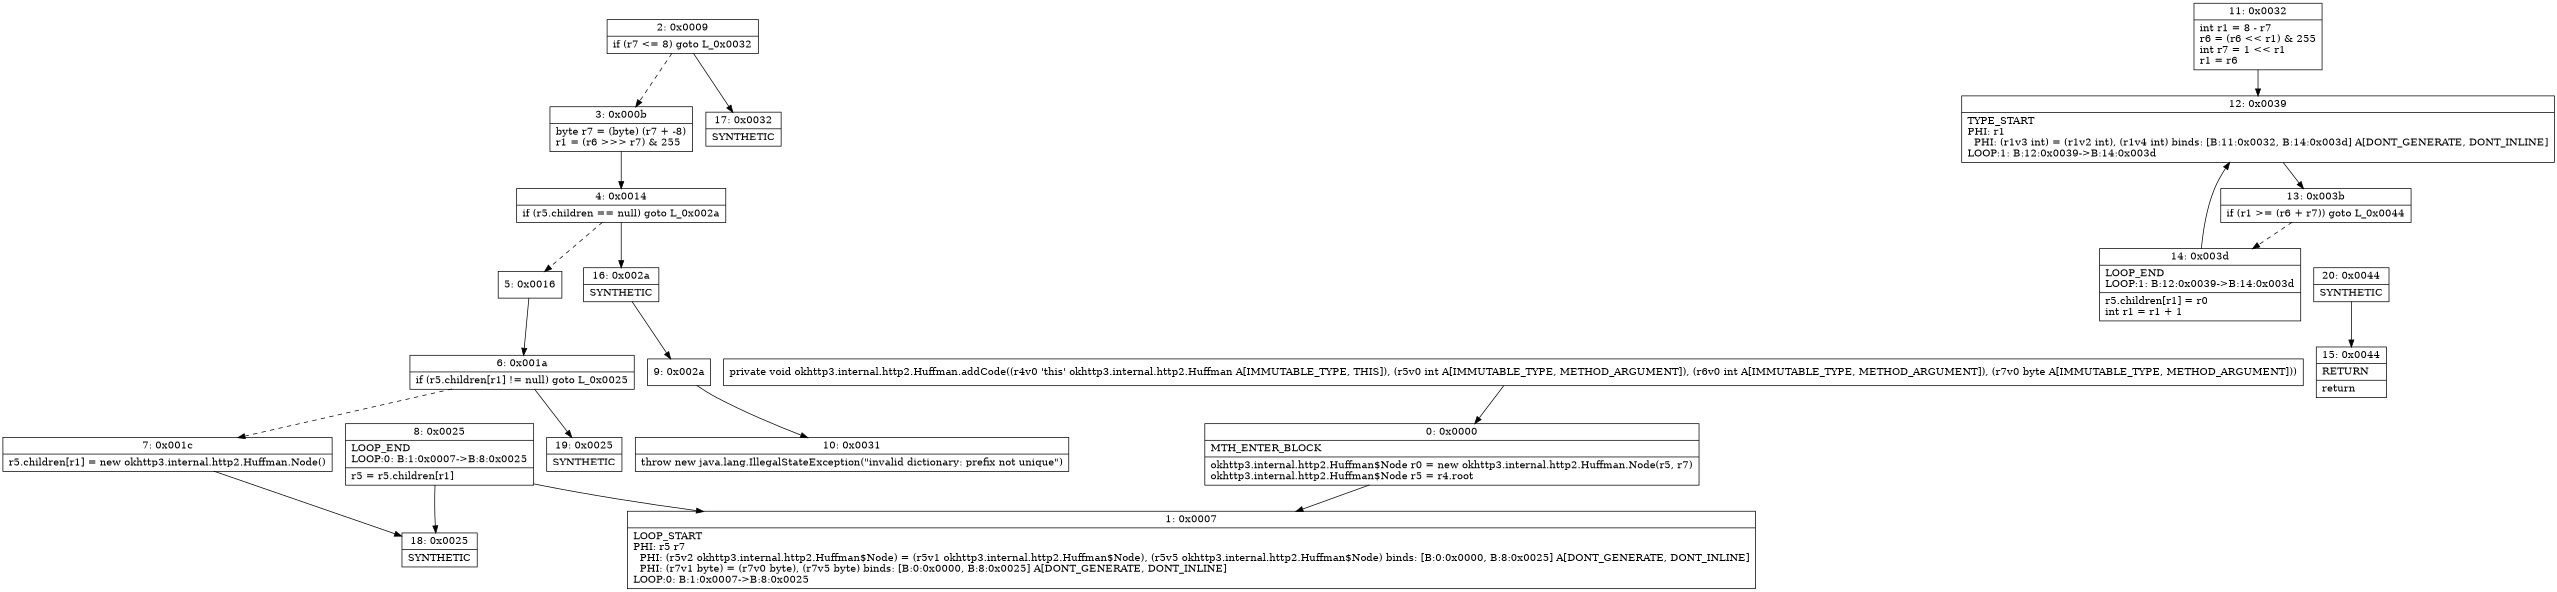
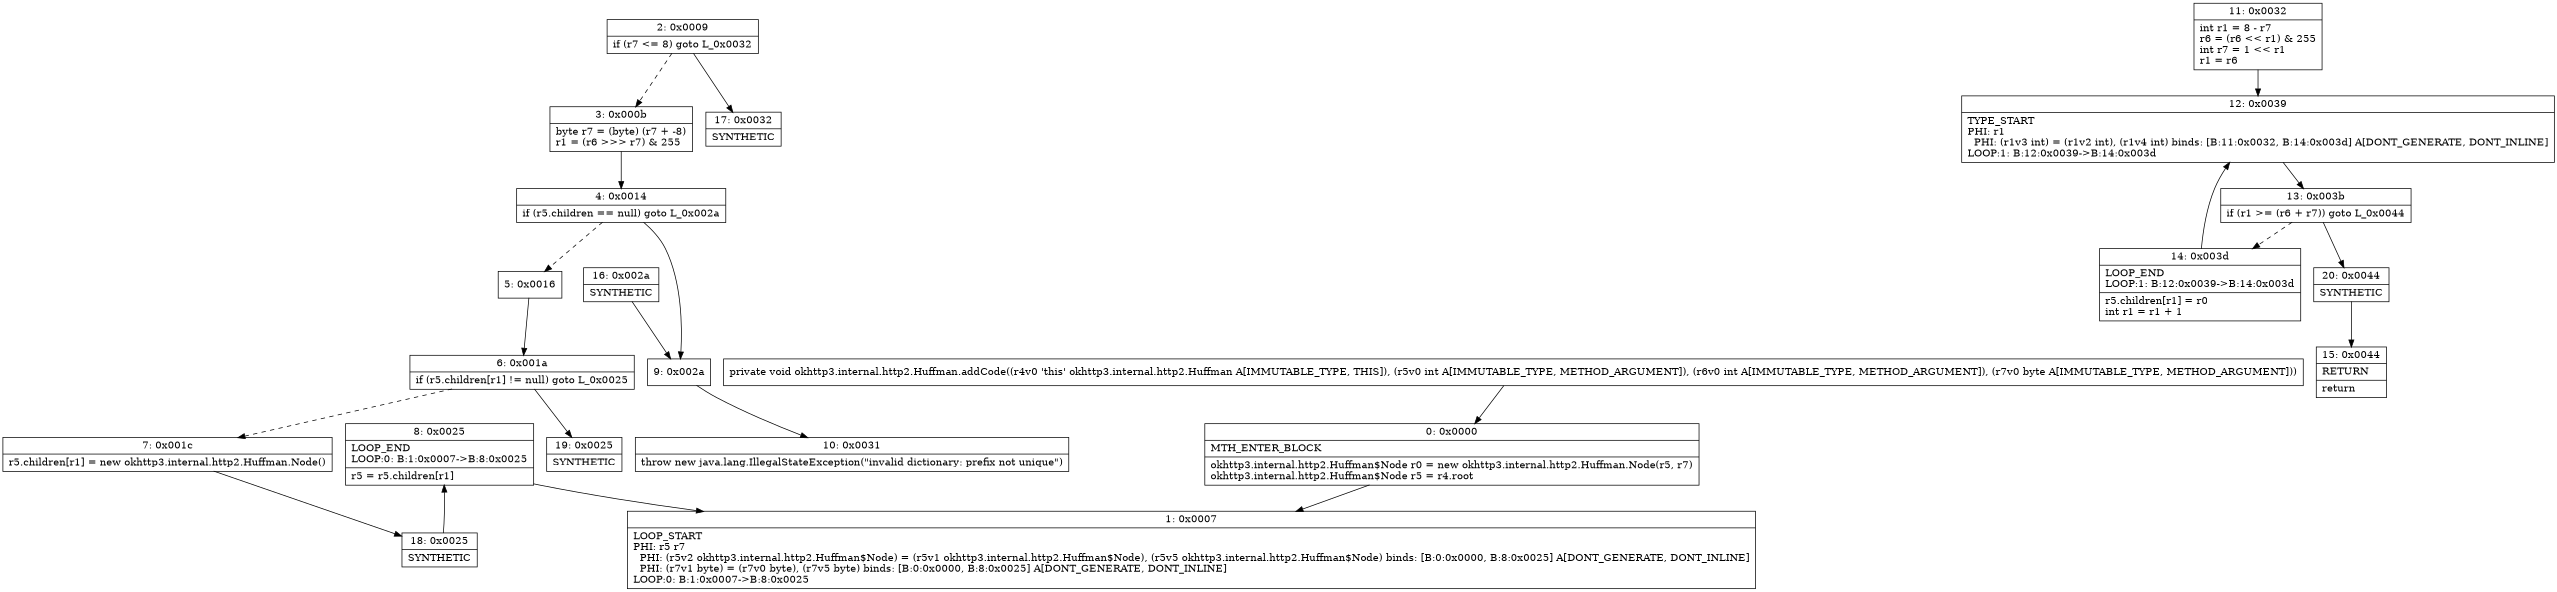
(621, 241) -> (676, 282)
none -> (2332, 242)
(435, 505) -> (444, 513)
